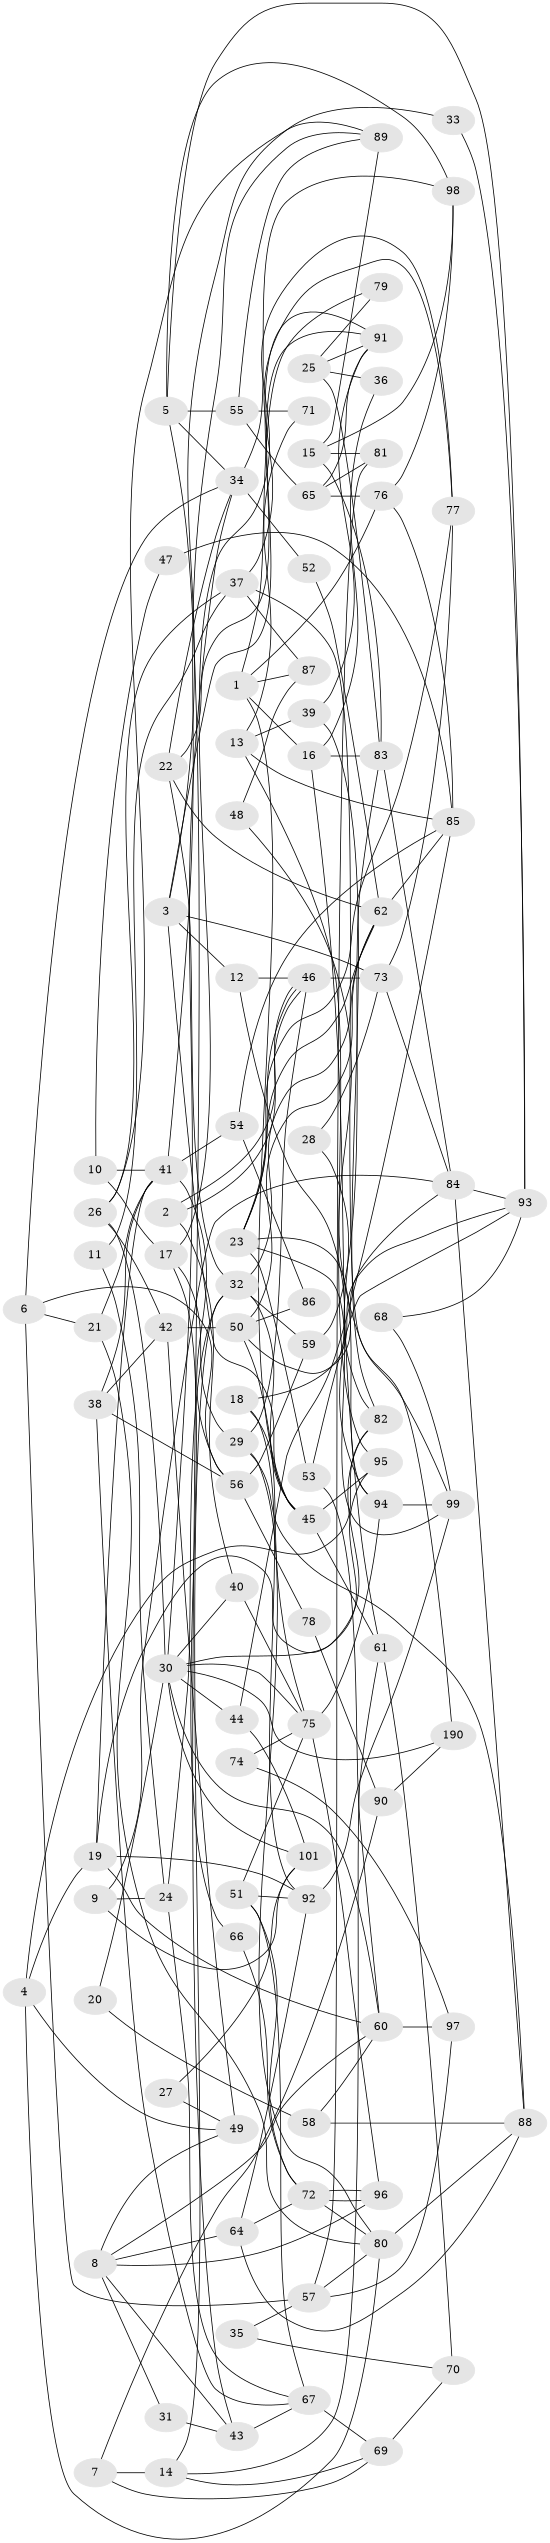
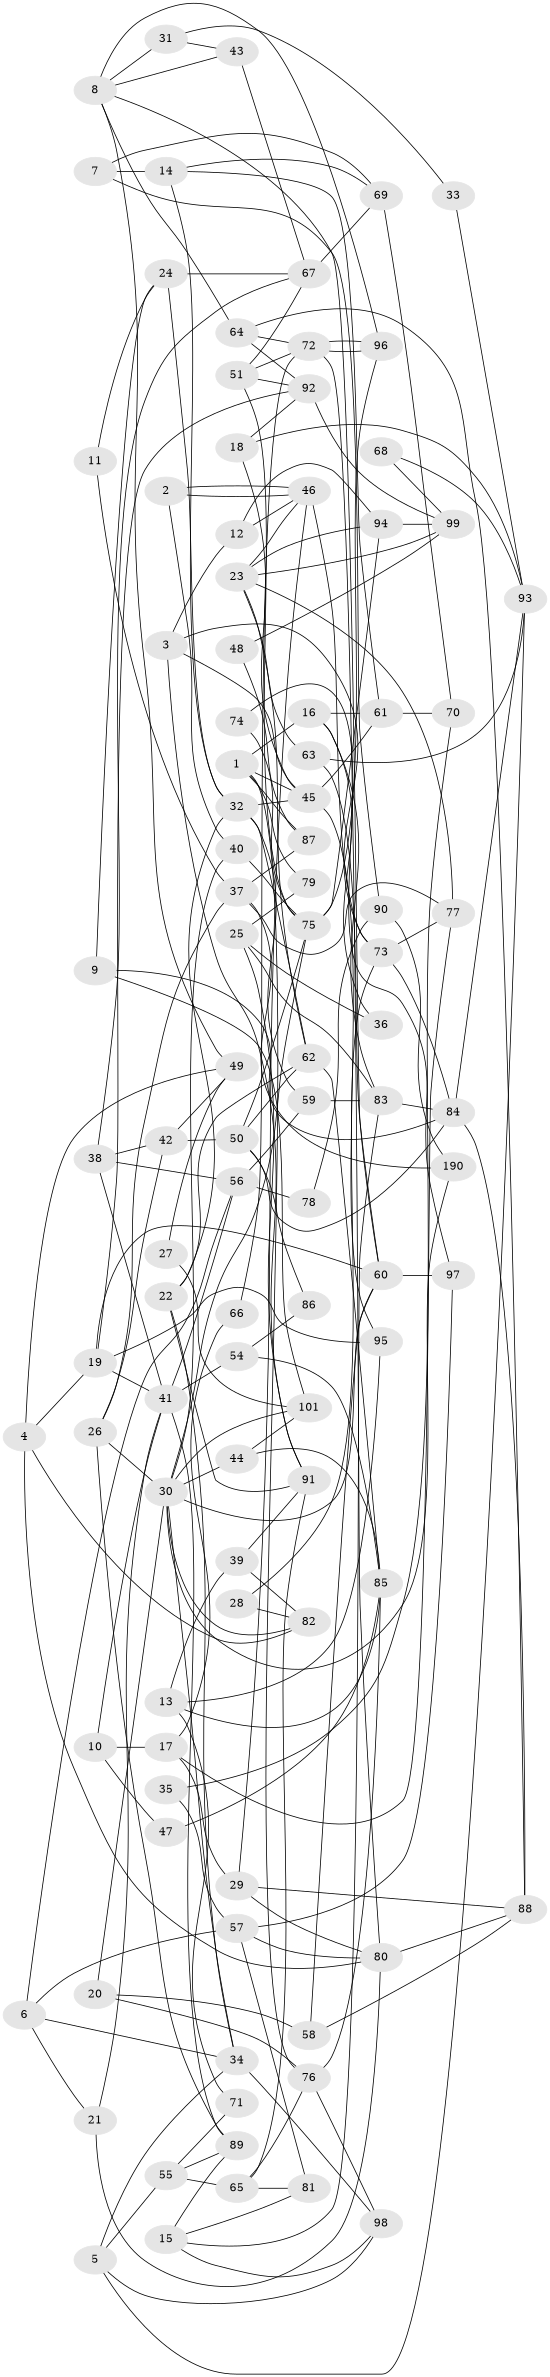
(190, 427) -> (332, 72)
(309, 569) -> none
(198, 1074) -> none
(309, 1477) -> (309, 756)
none -> (210, 2023)
